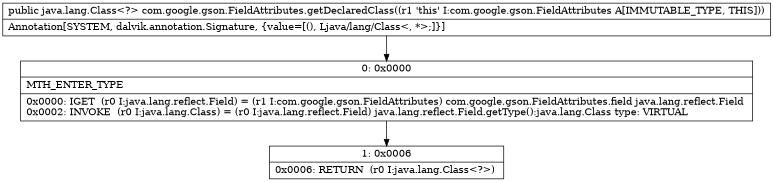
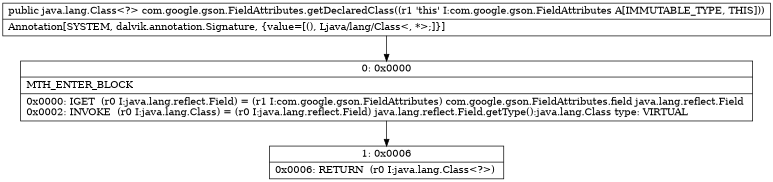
(75, 85) -> (80, 85)
